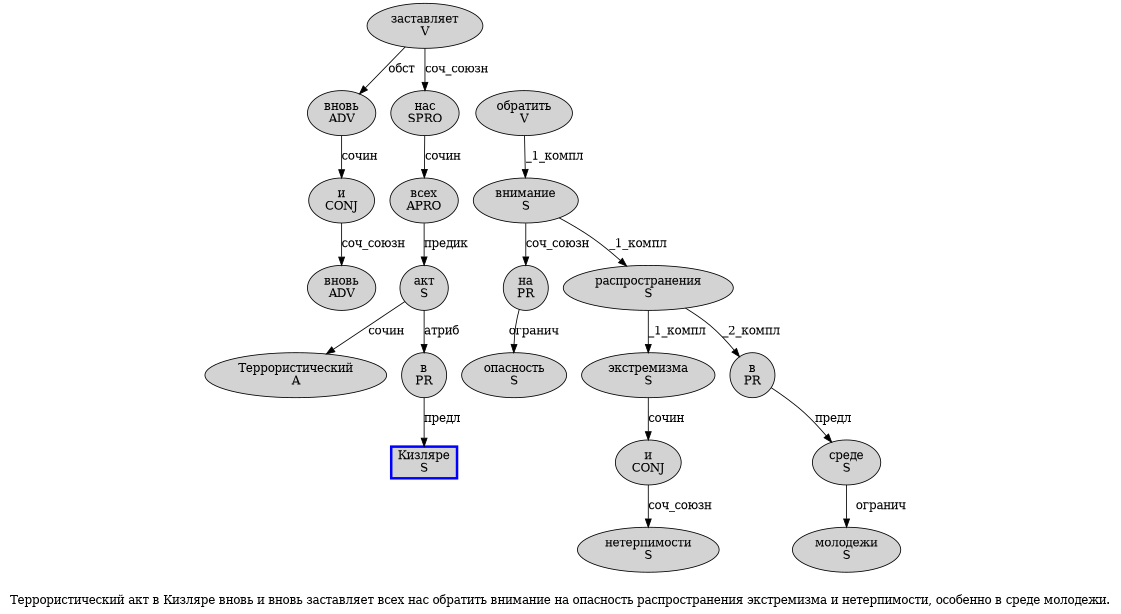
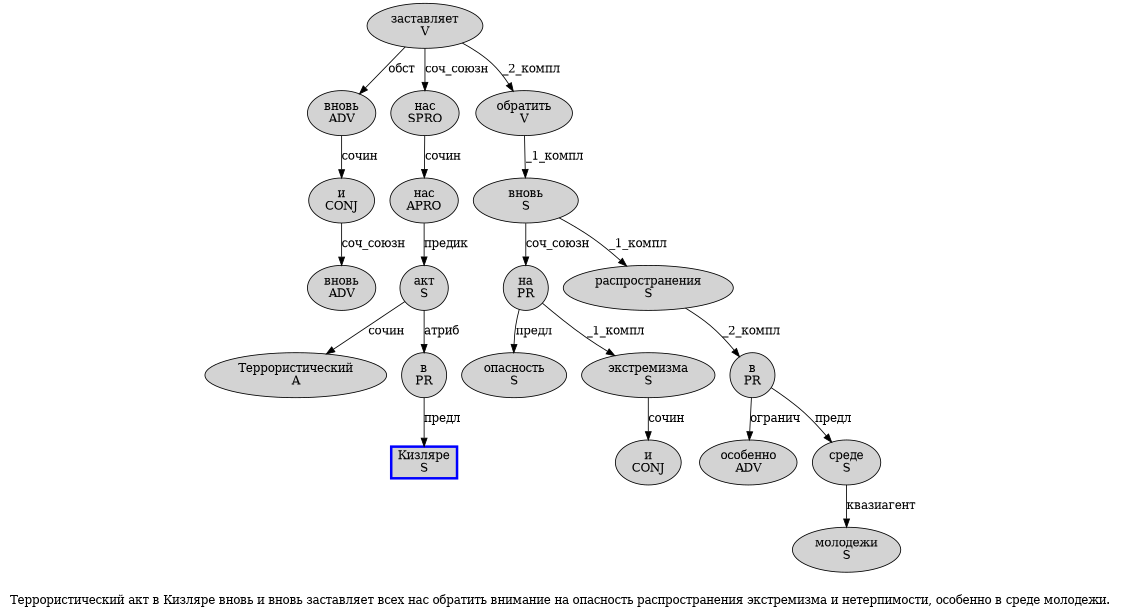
none -> (488, 60)
(424, 201) -> (424, 201)
(526, 201) -> (526, 201)
(648, 327) -> (574, 329)
(534, 332) -> (534, 332)
none -> (748, 462)
(881, 506) -> (881, 506)
(648, 550) -> none
